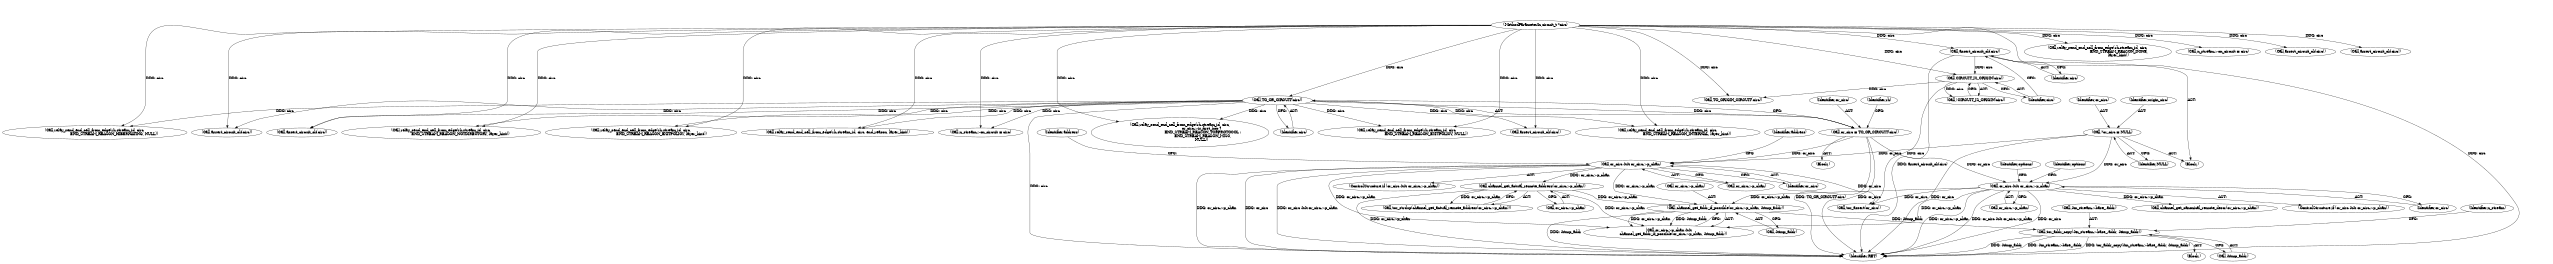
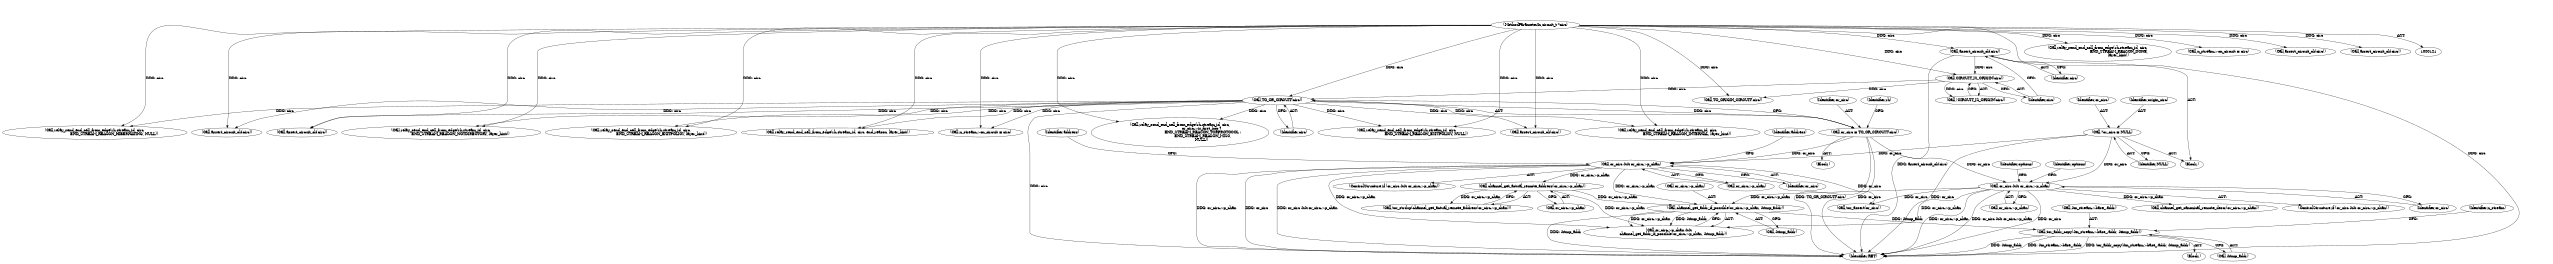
none -> (2428, 52)
(1916, 144) -> (1625, 89)
(1529, 245) -> none
